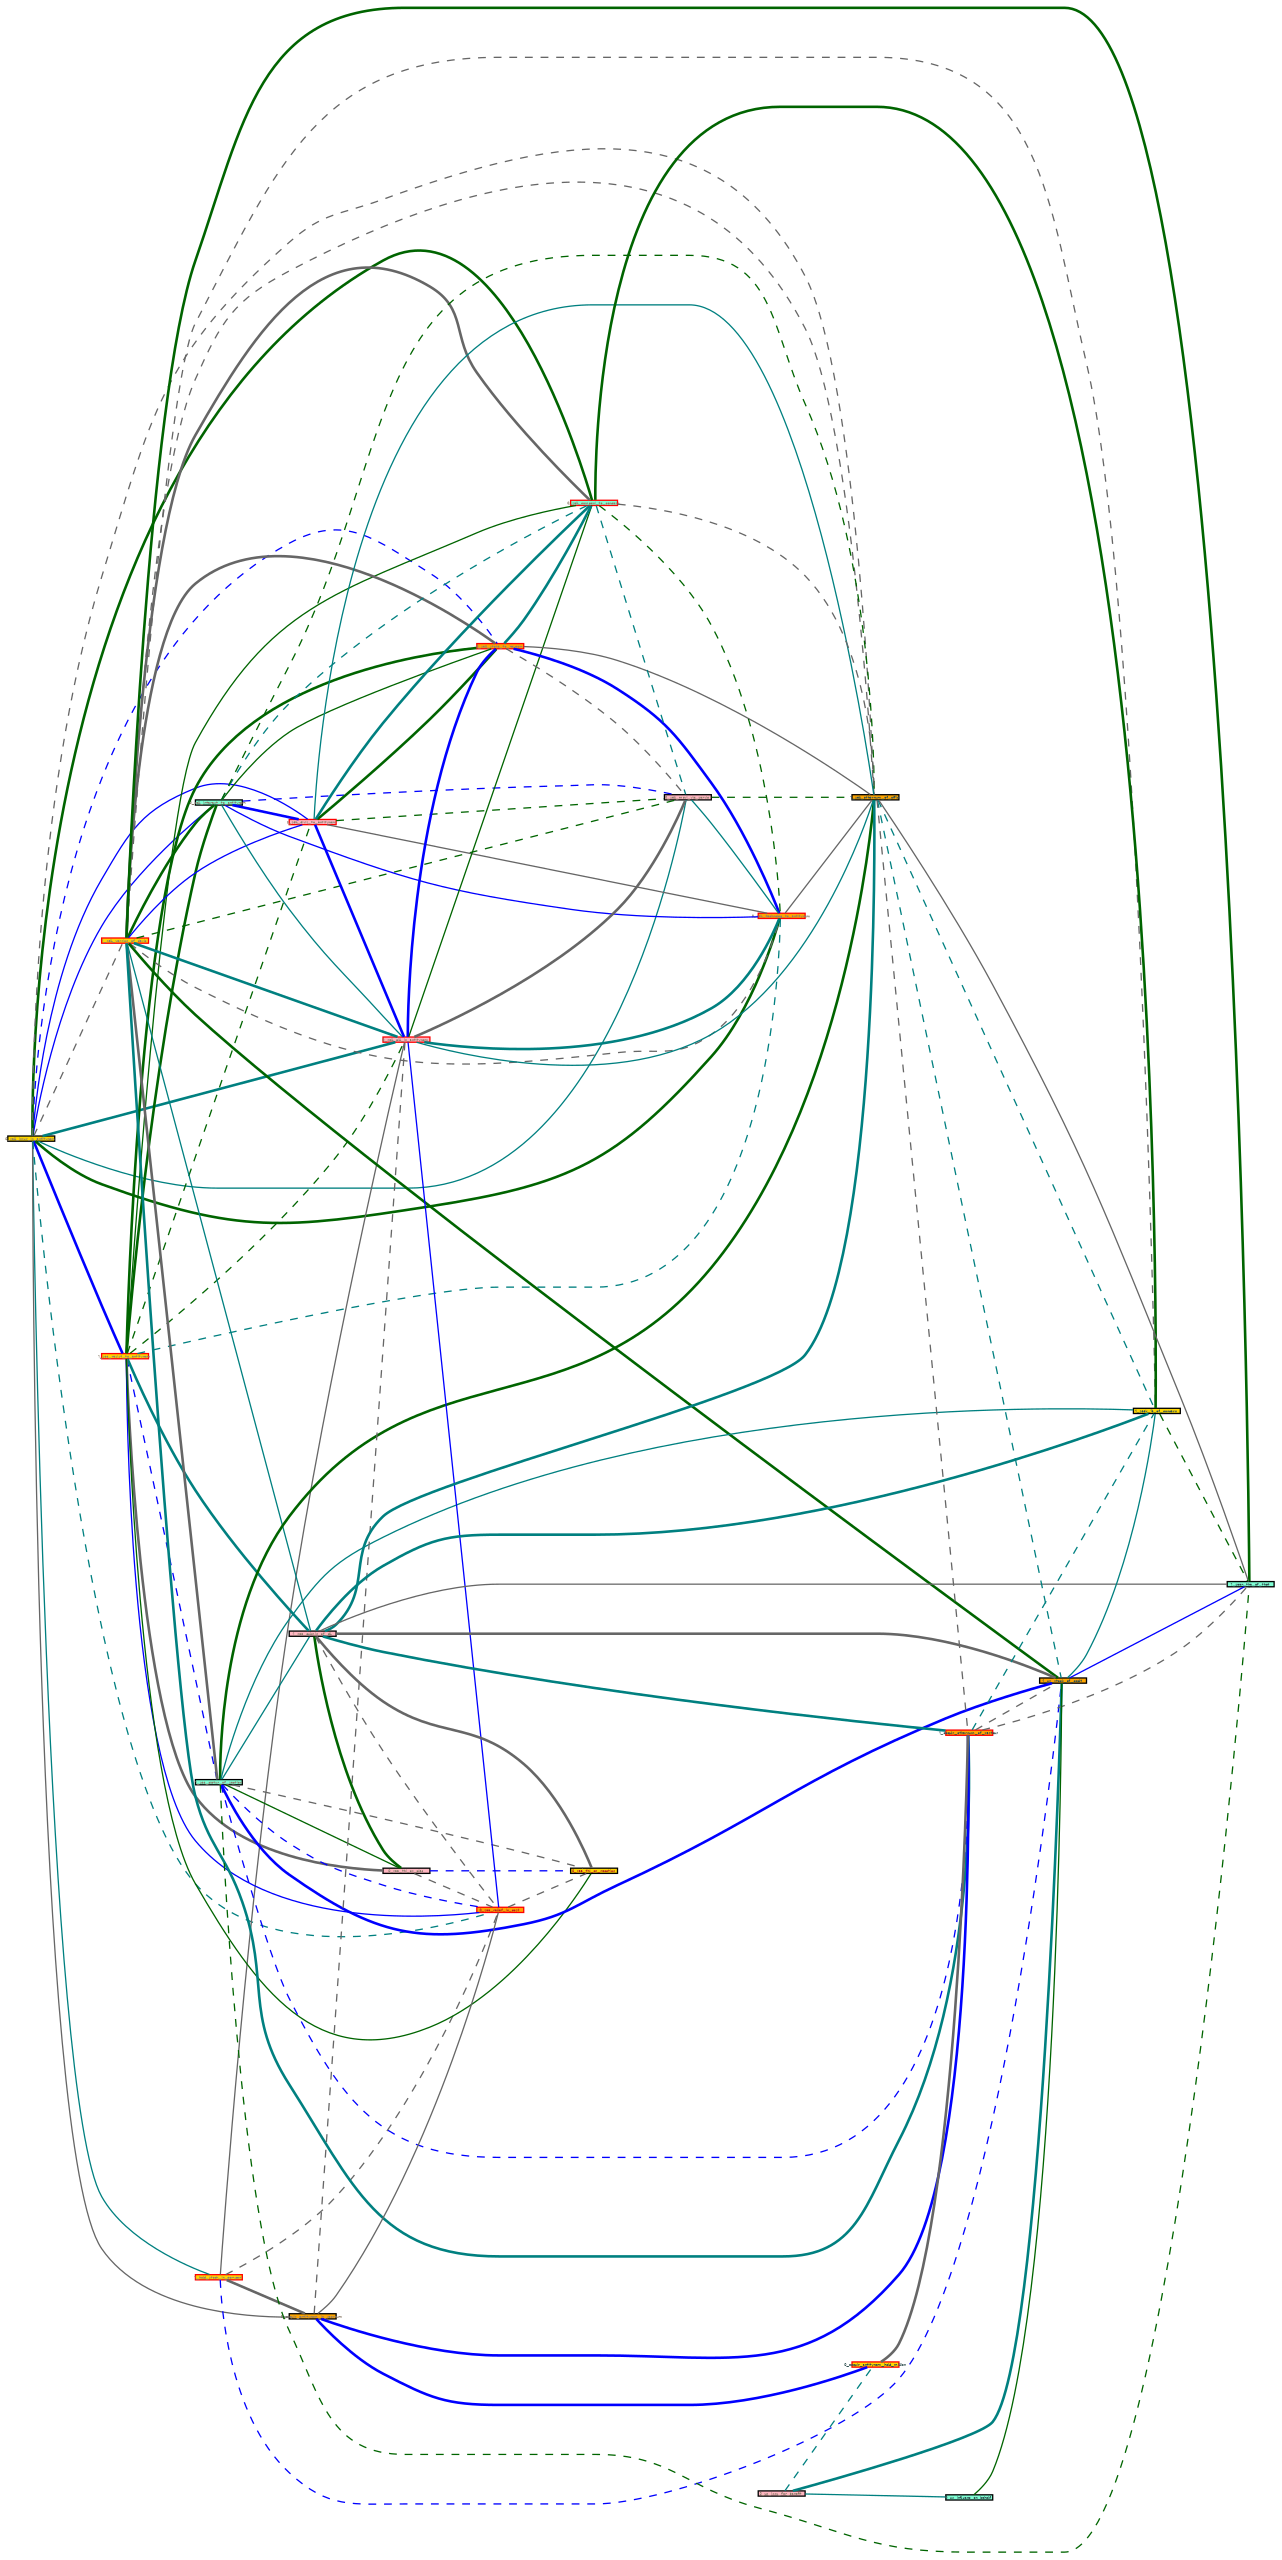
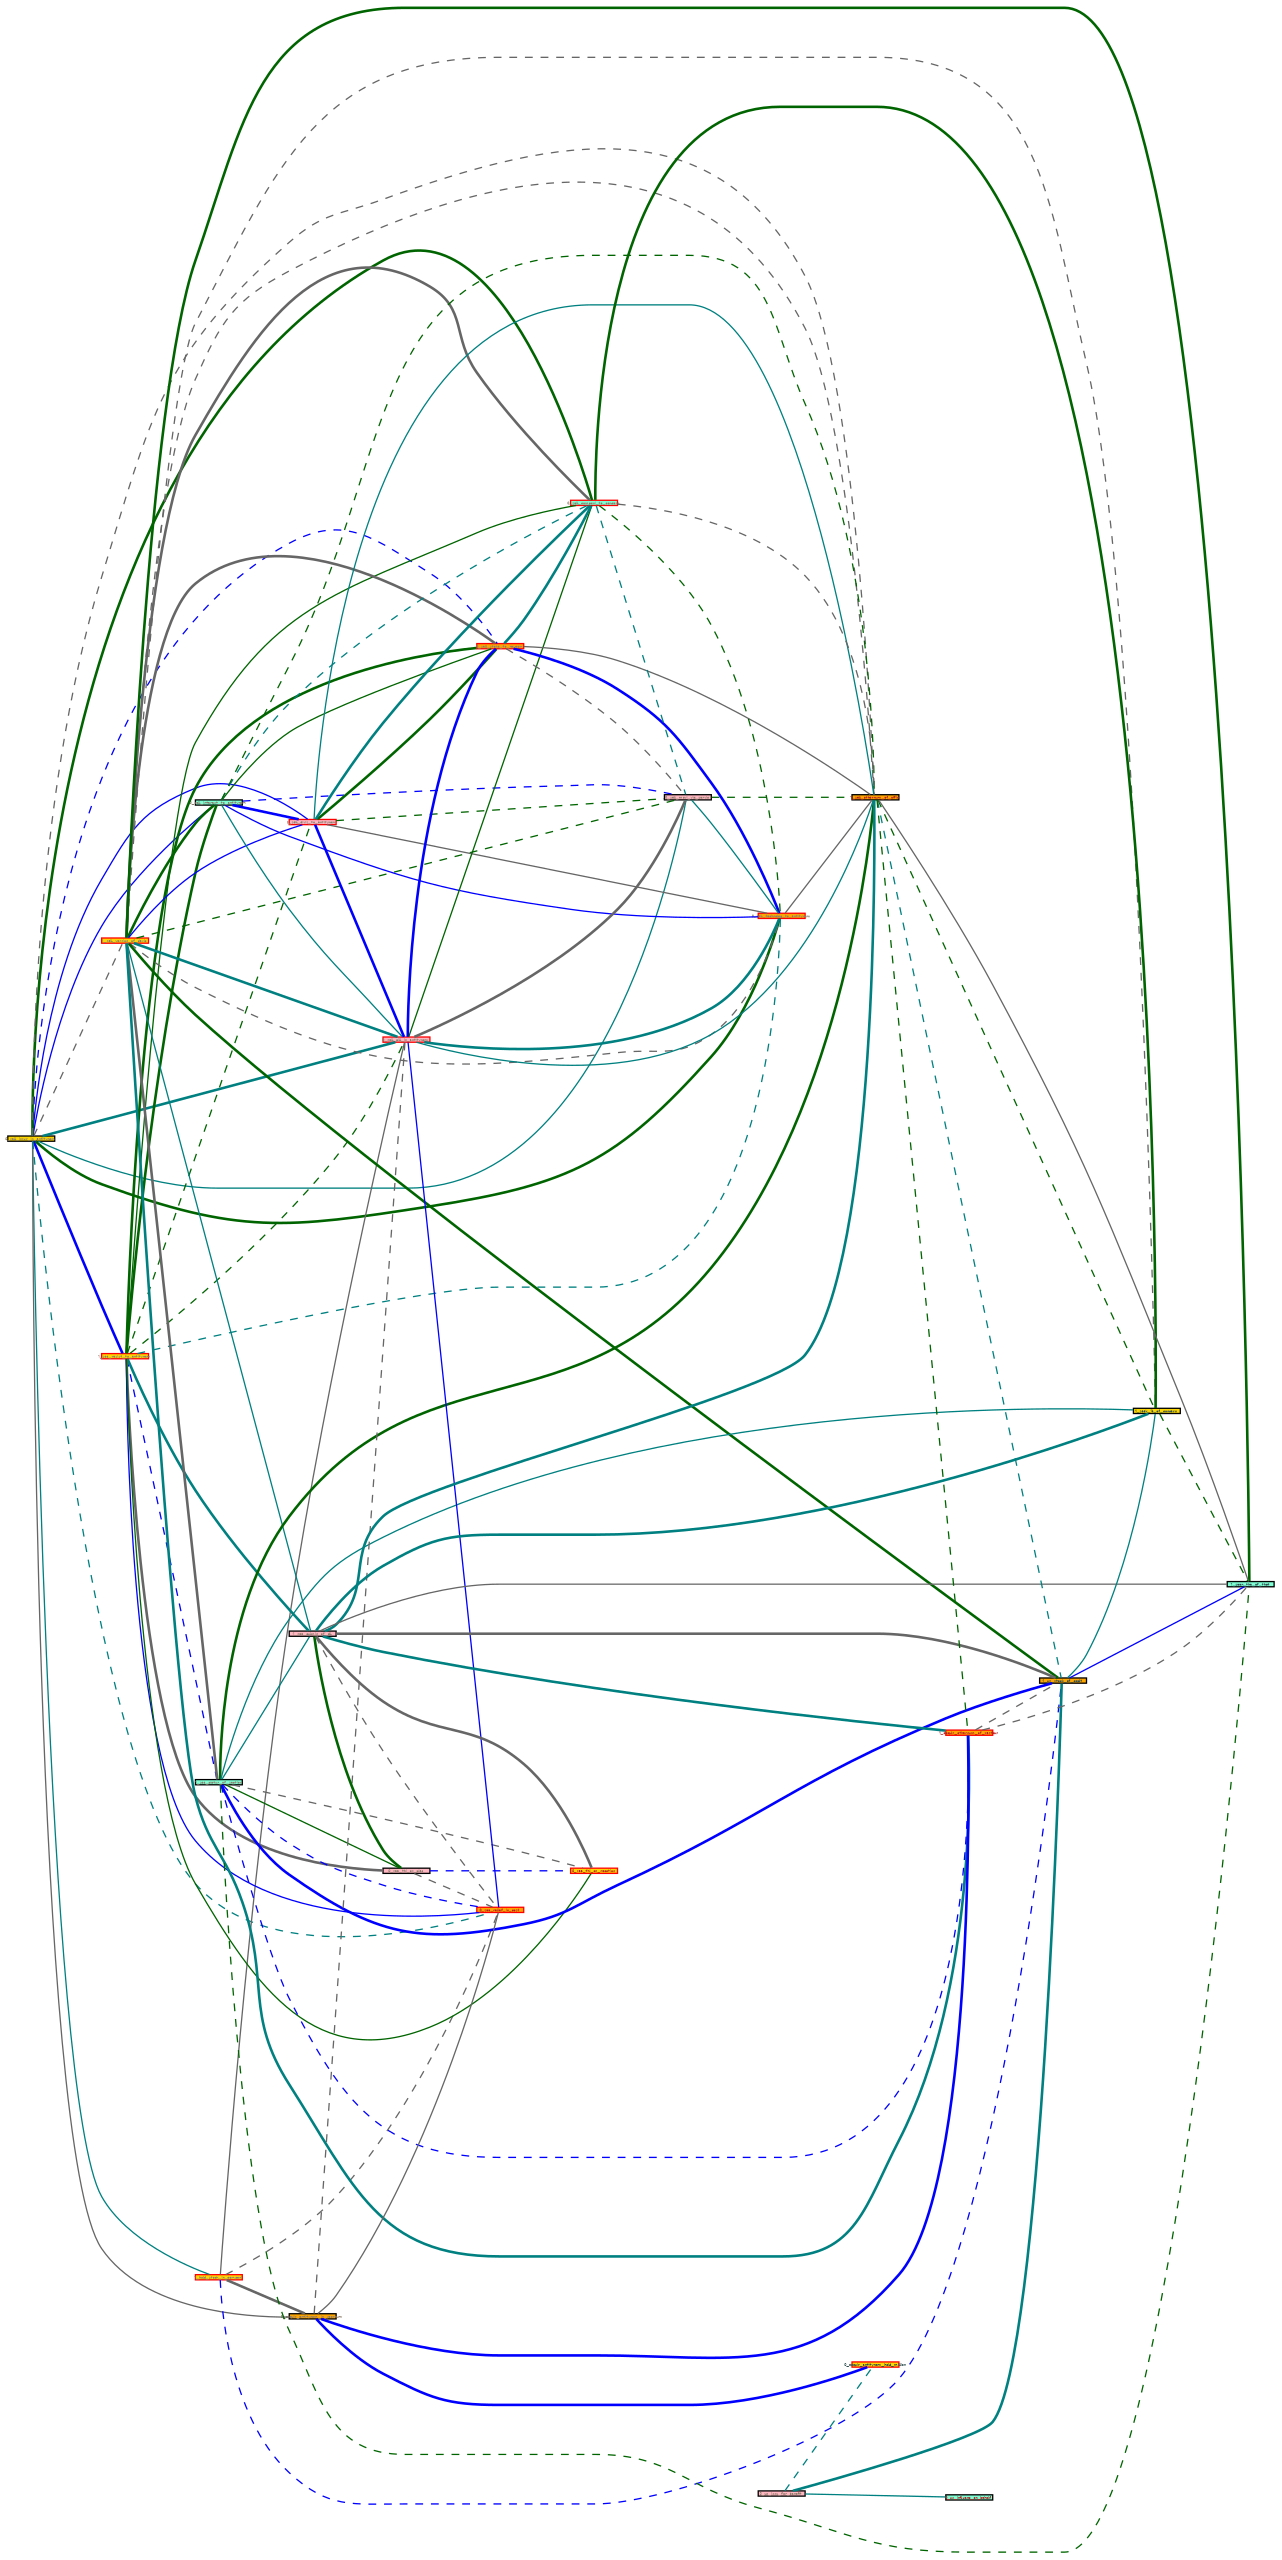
(875, 797) -> (875, 797)
(1016, 1104) -> (1016, 1104)
(922, 1265) -> (922, 1265)
(1063, 1572) -> none
(969, 1733) -> (969, 1733)
(594, 1871) -> (594, 1871)
(547, 1890) -> none
(951, 2055) -> none
(1048, 2095) -> none
(969, 2497) -> (969, 2497)
